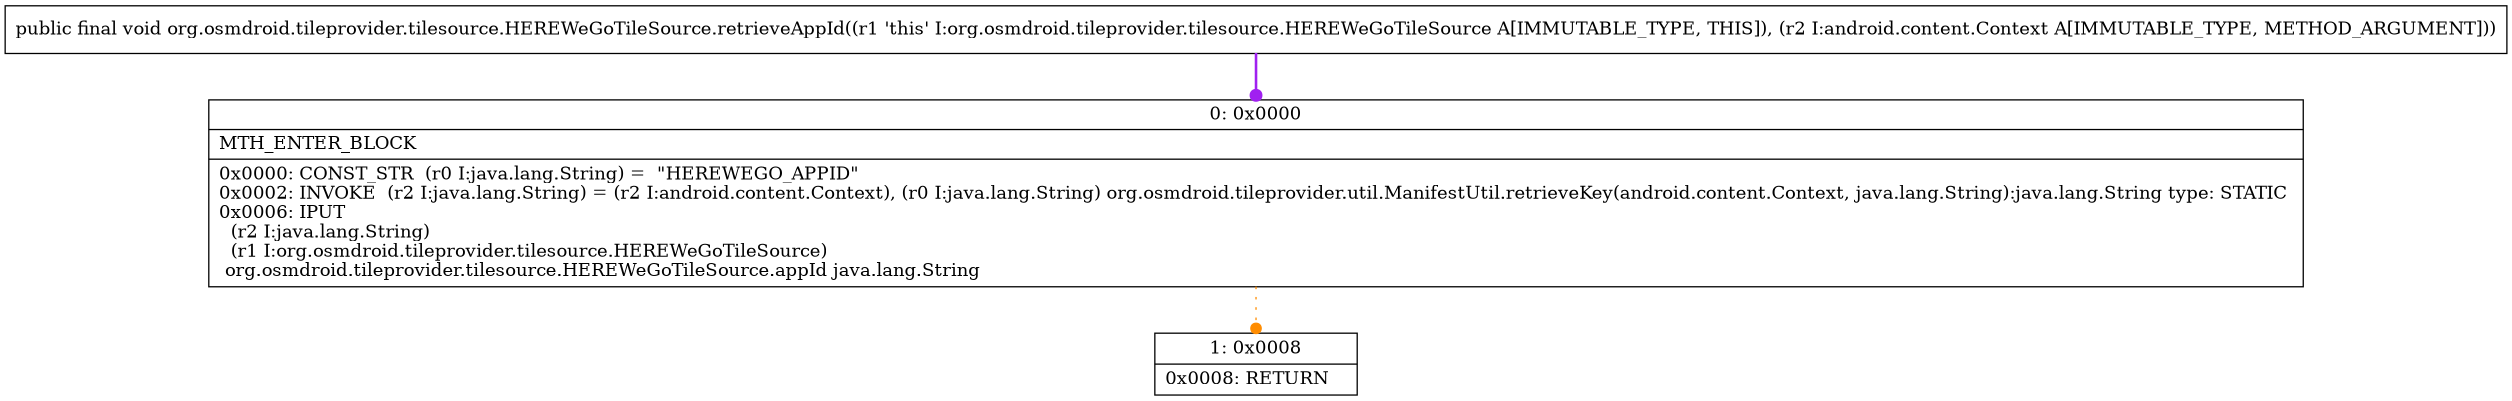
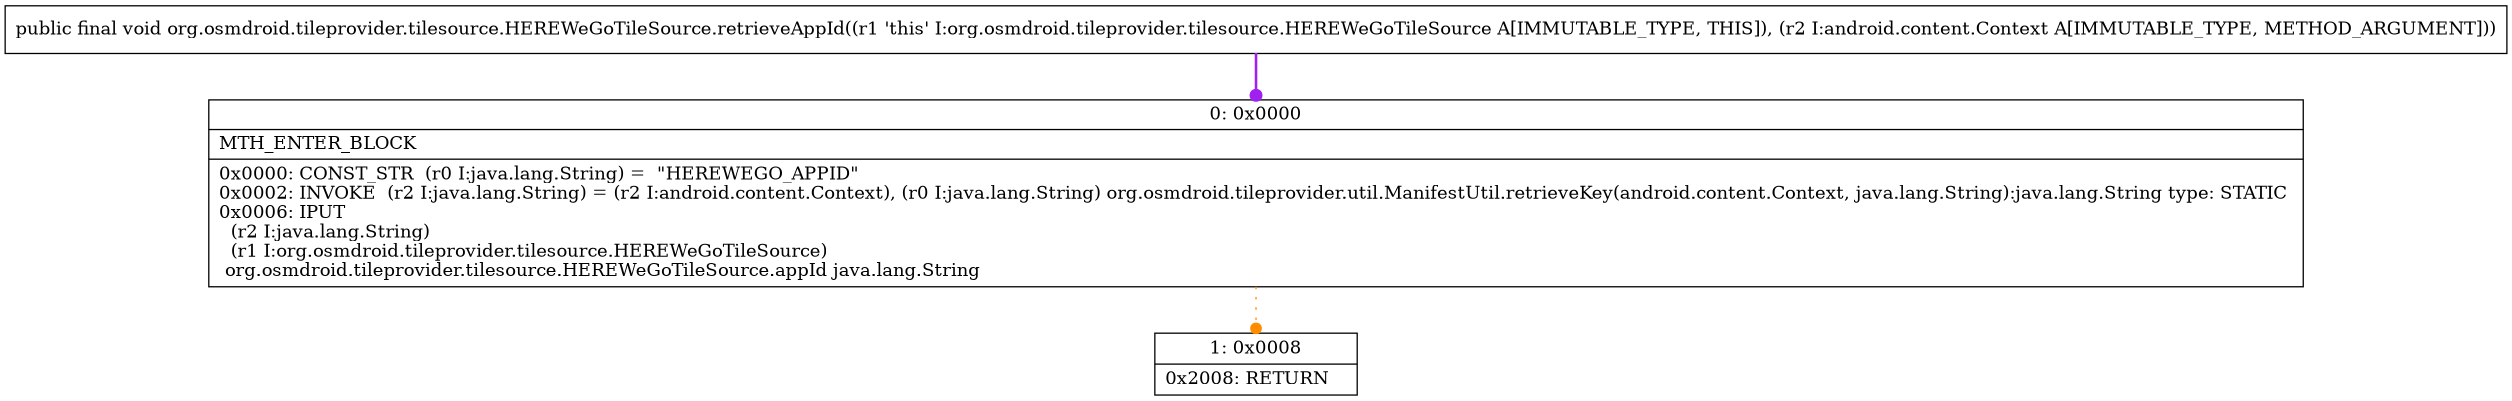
(1256, 379) -> (1256, 379)
